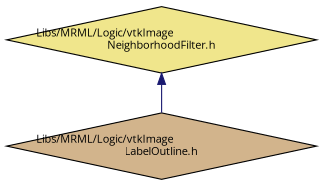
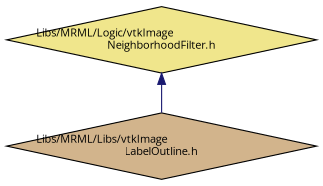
(162, 146) -> (162, 146)
